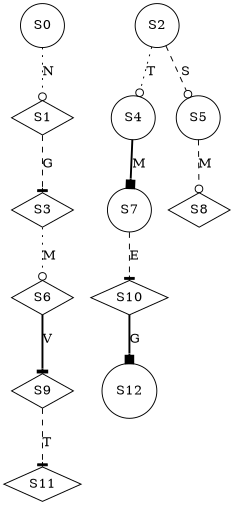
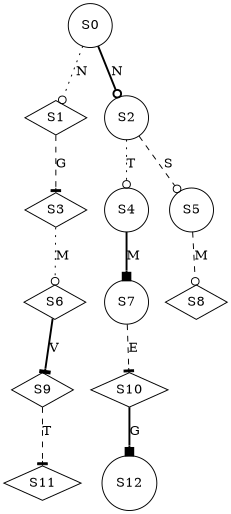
none -> (107, 68)
